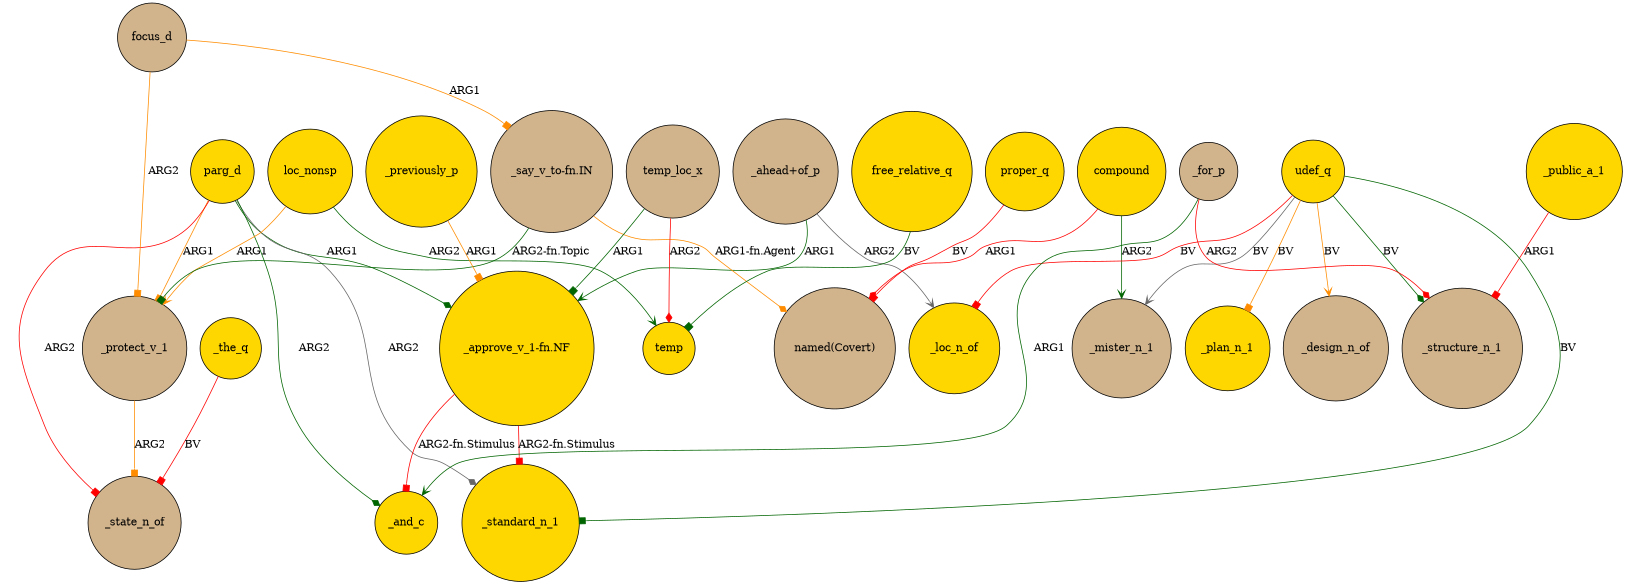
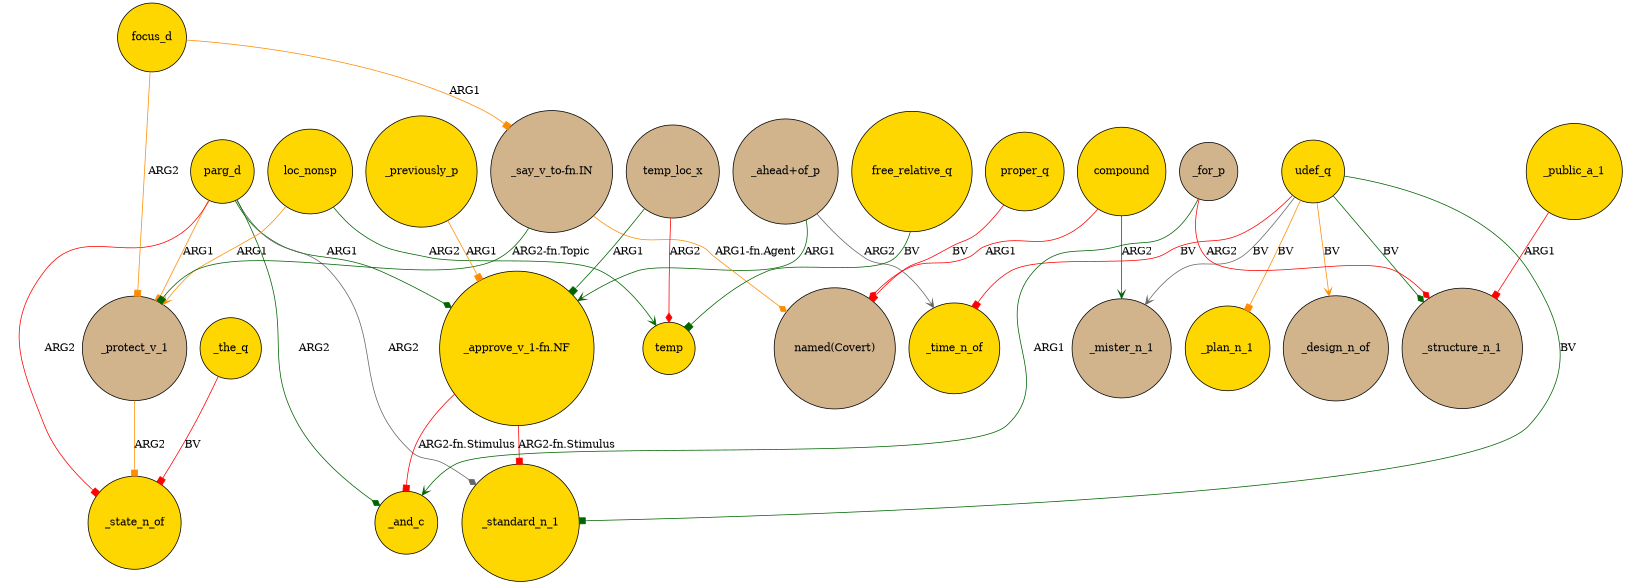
(152, 37) -> (152, 37)
(954, 348) -> (954, 348)
(135, 523) -> (135, 523)
